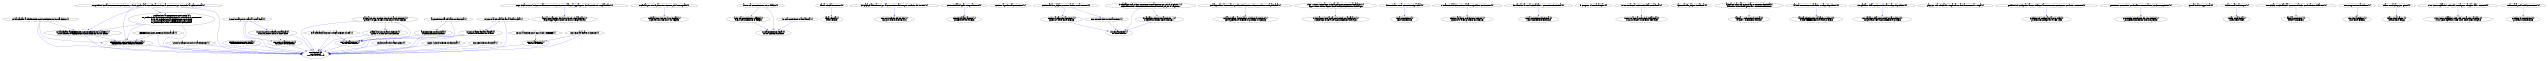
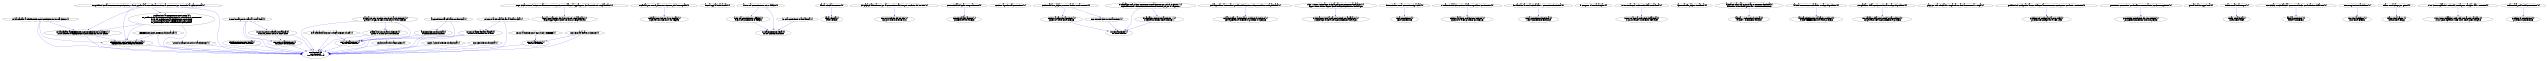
none -> (717, 6)
